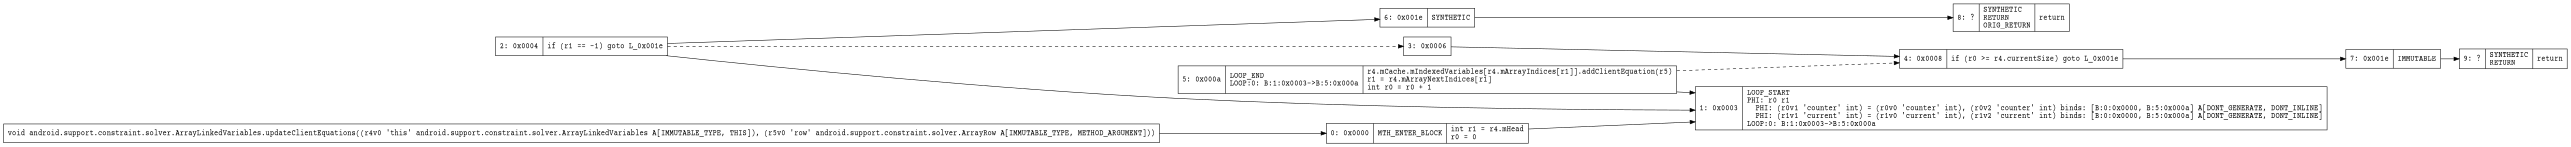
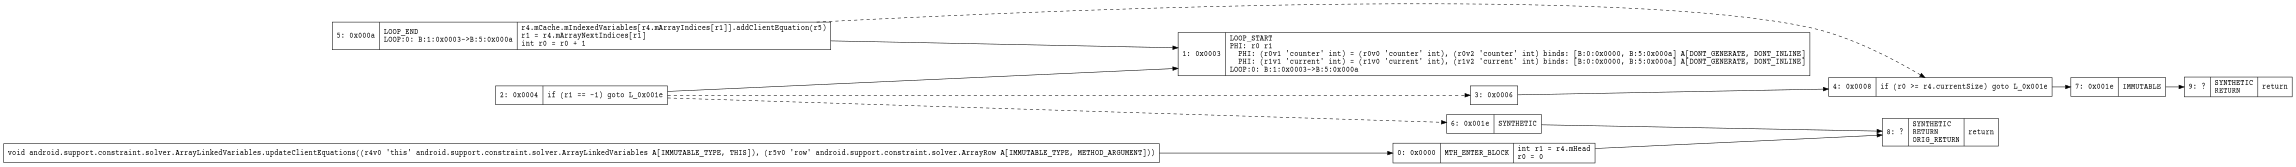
(1021, 31) -> (1054, 110)
(1609, 126) -> (1736, 142)
